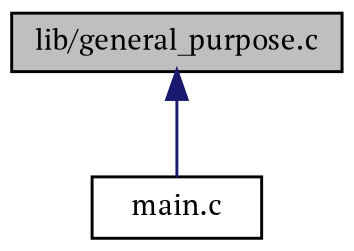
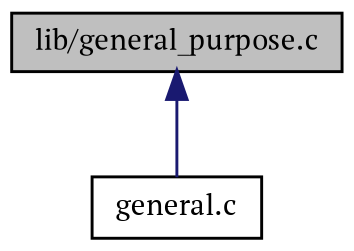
(177, 208) -> (177, 208)
